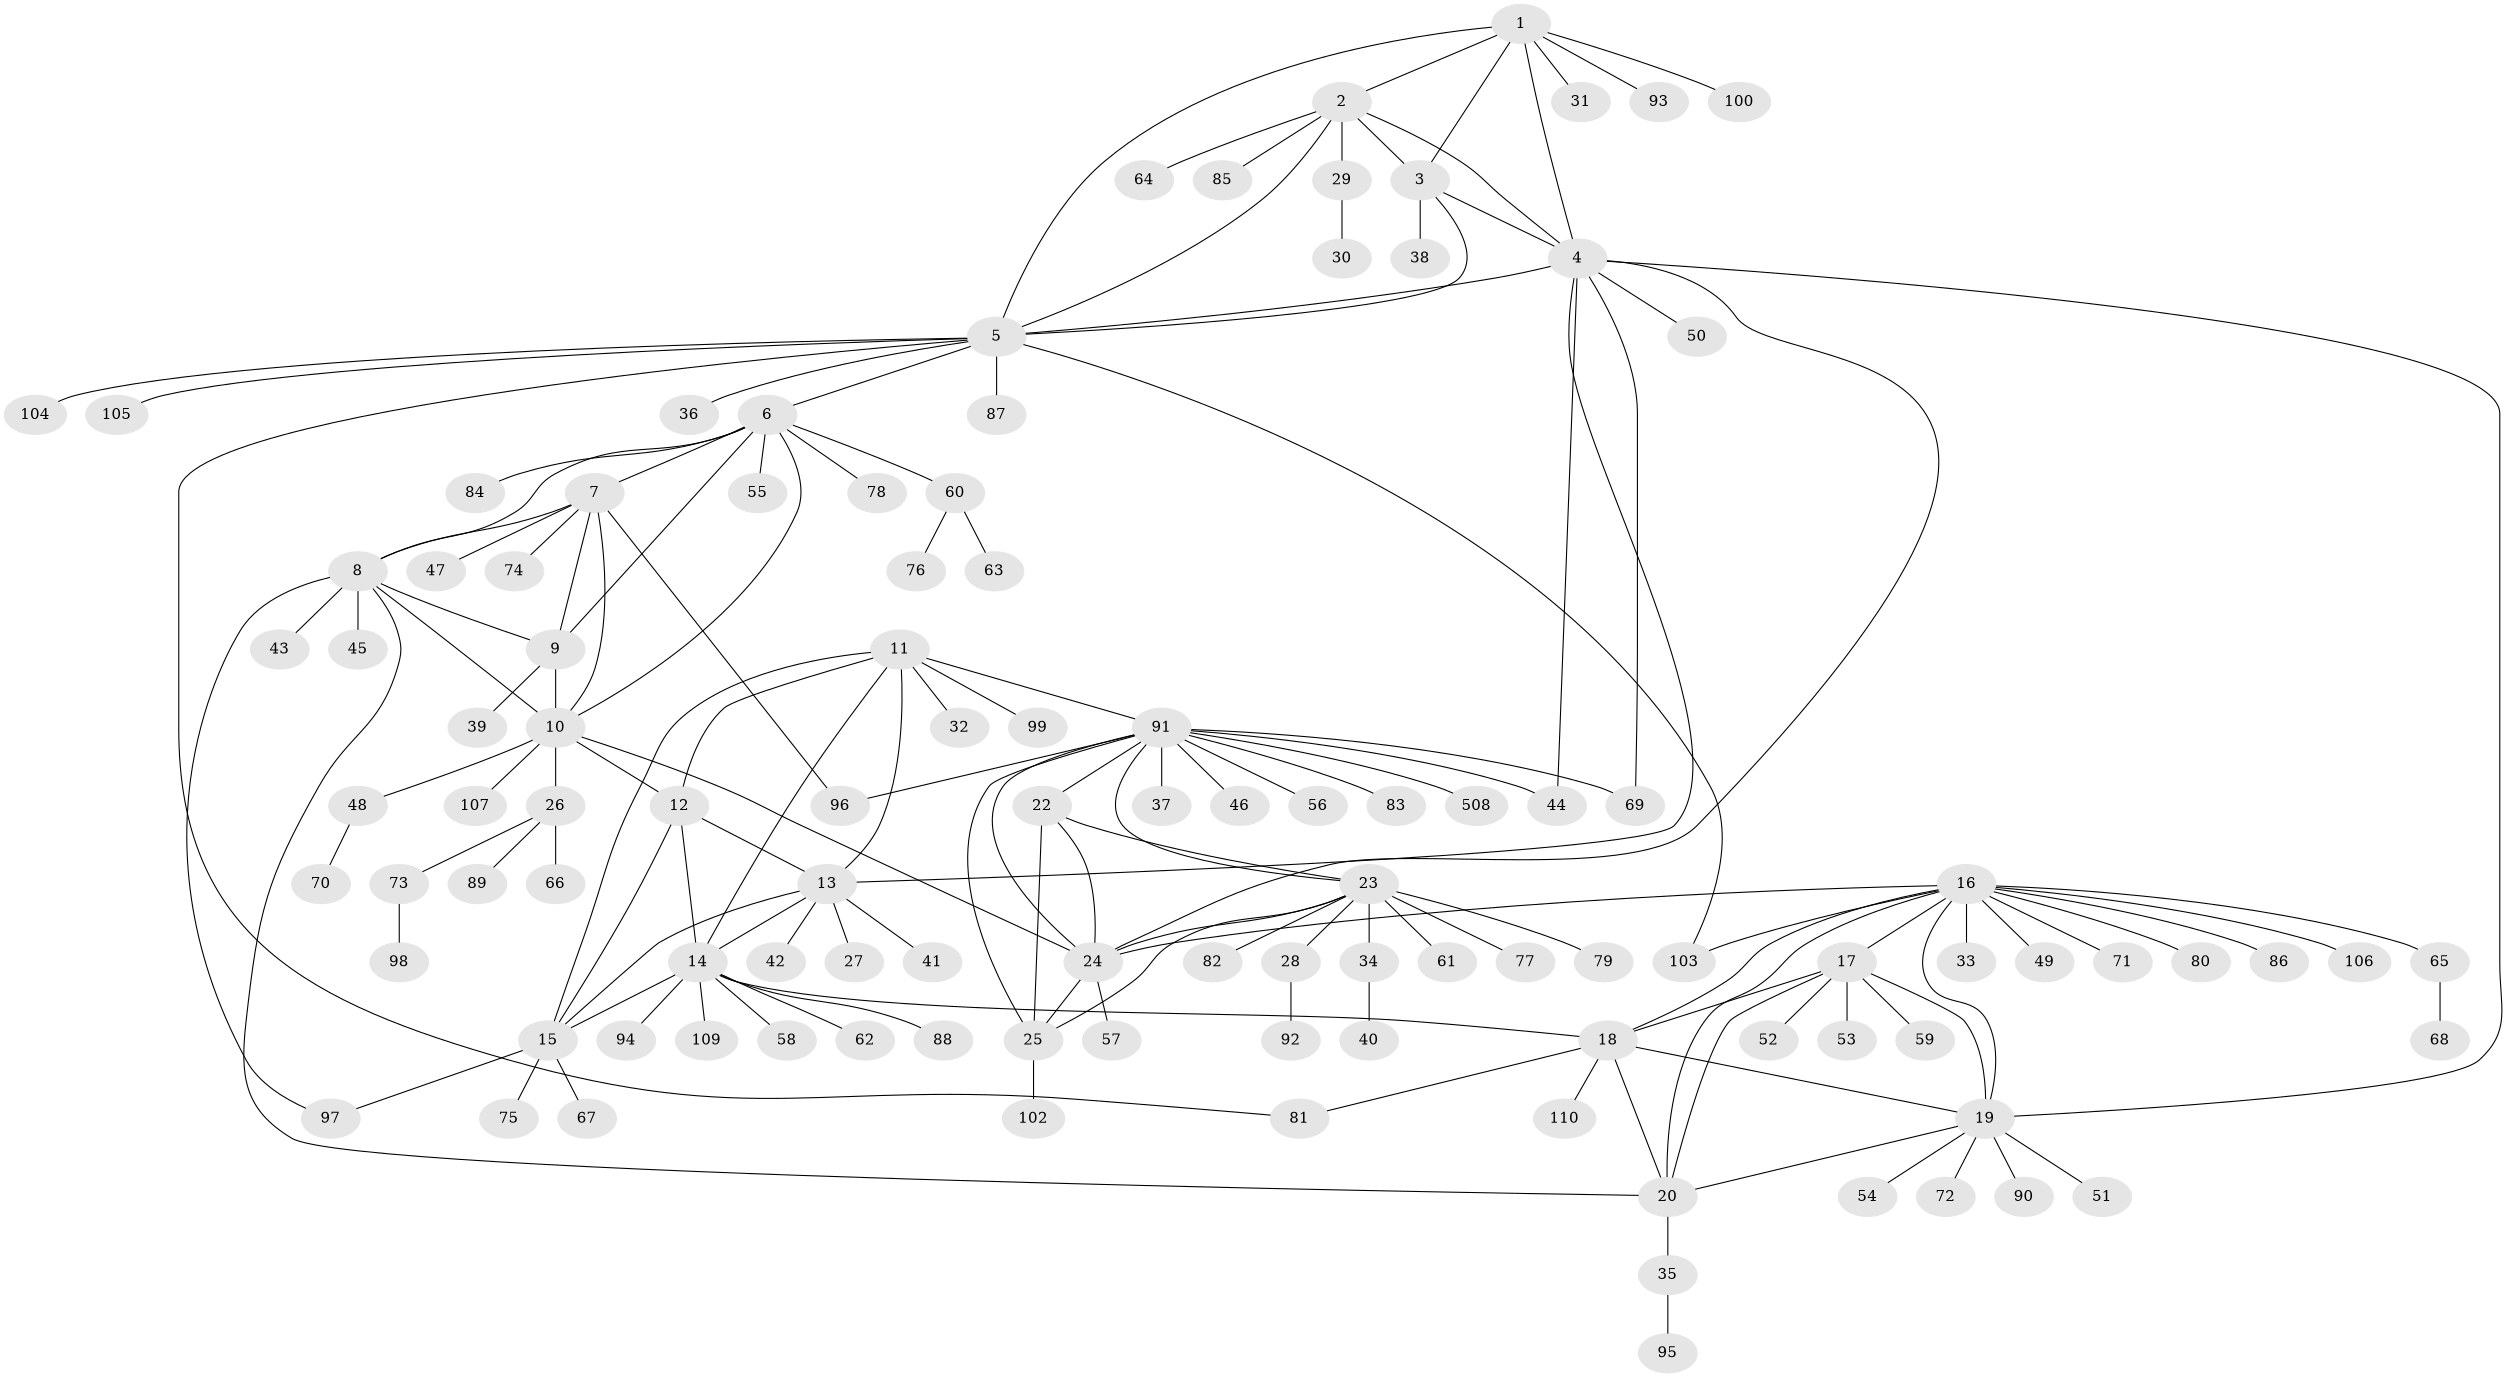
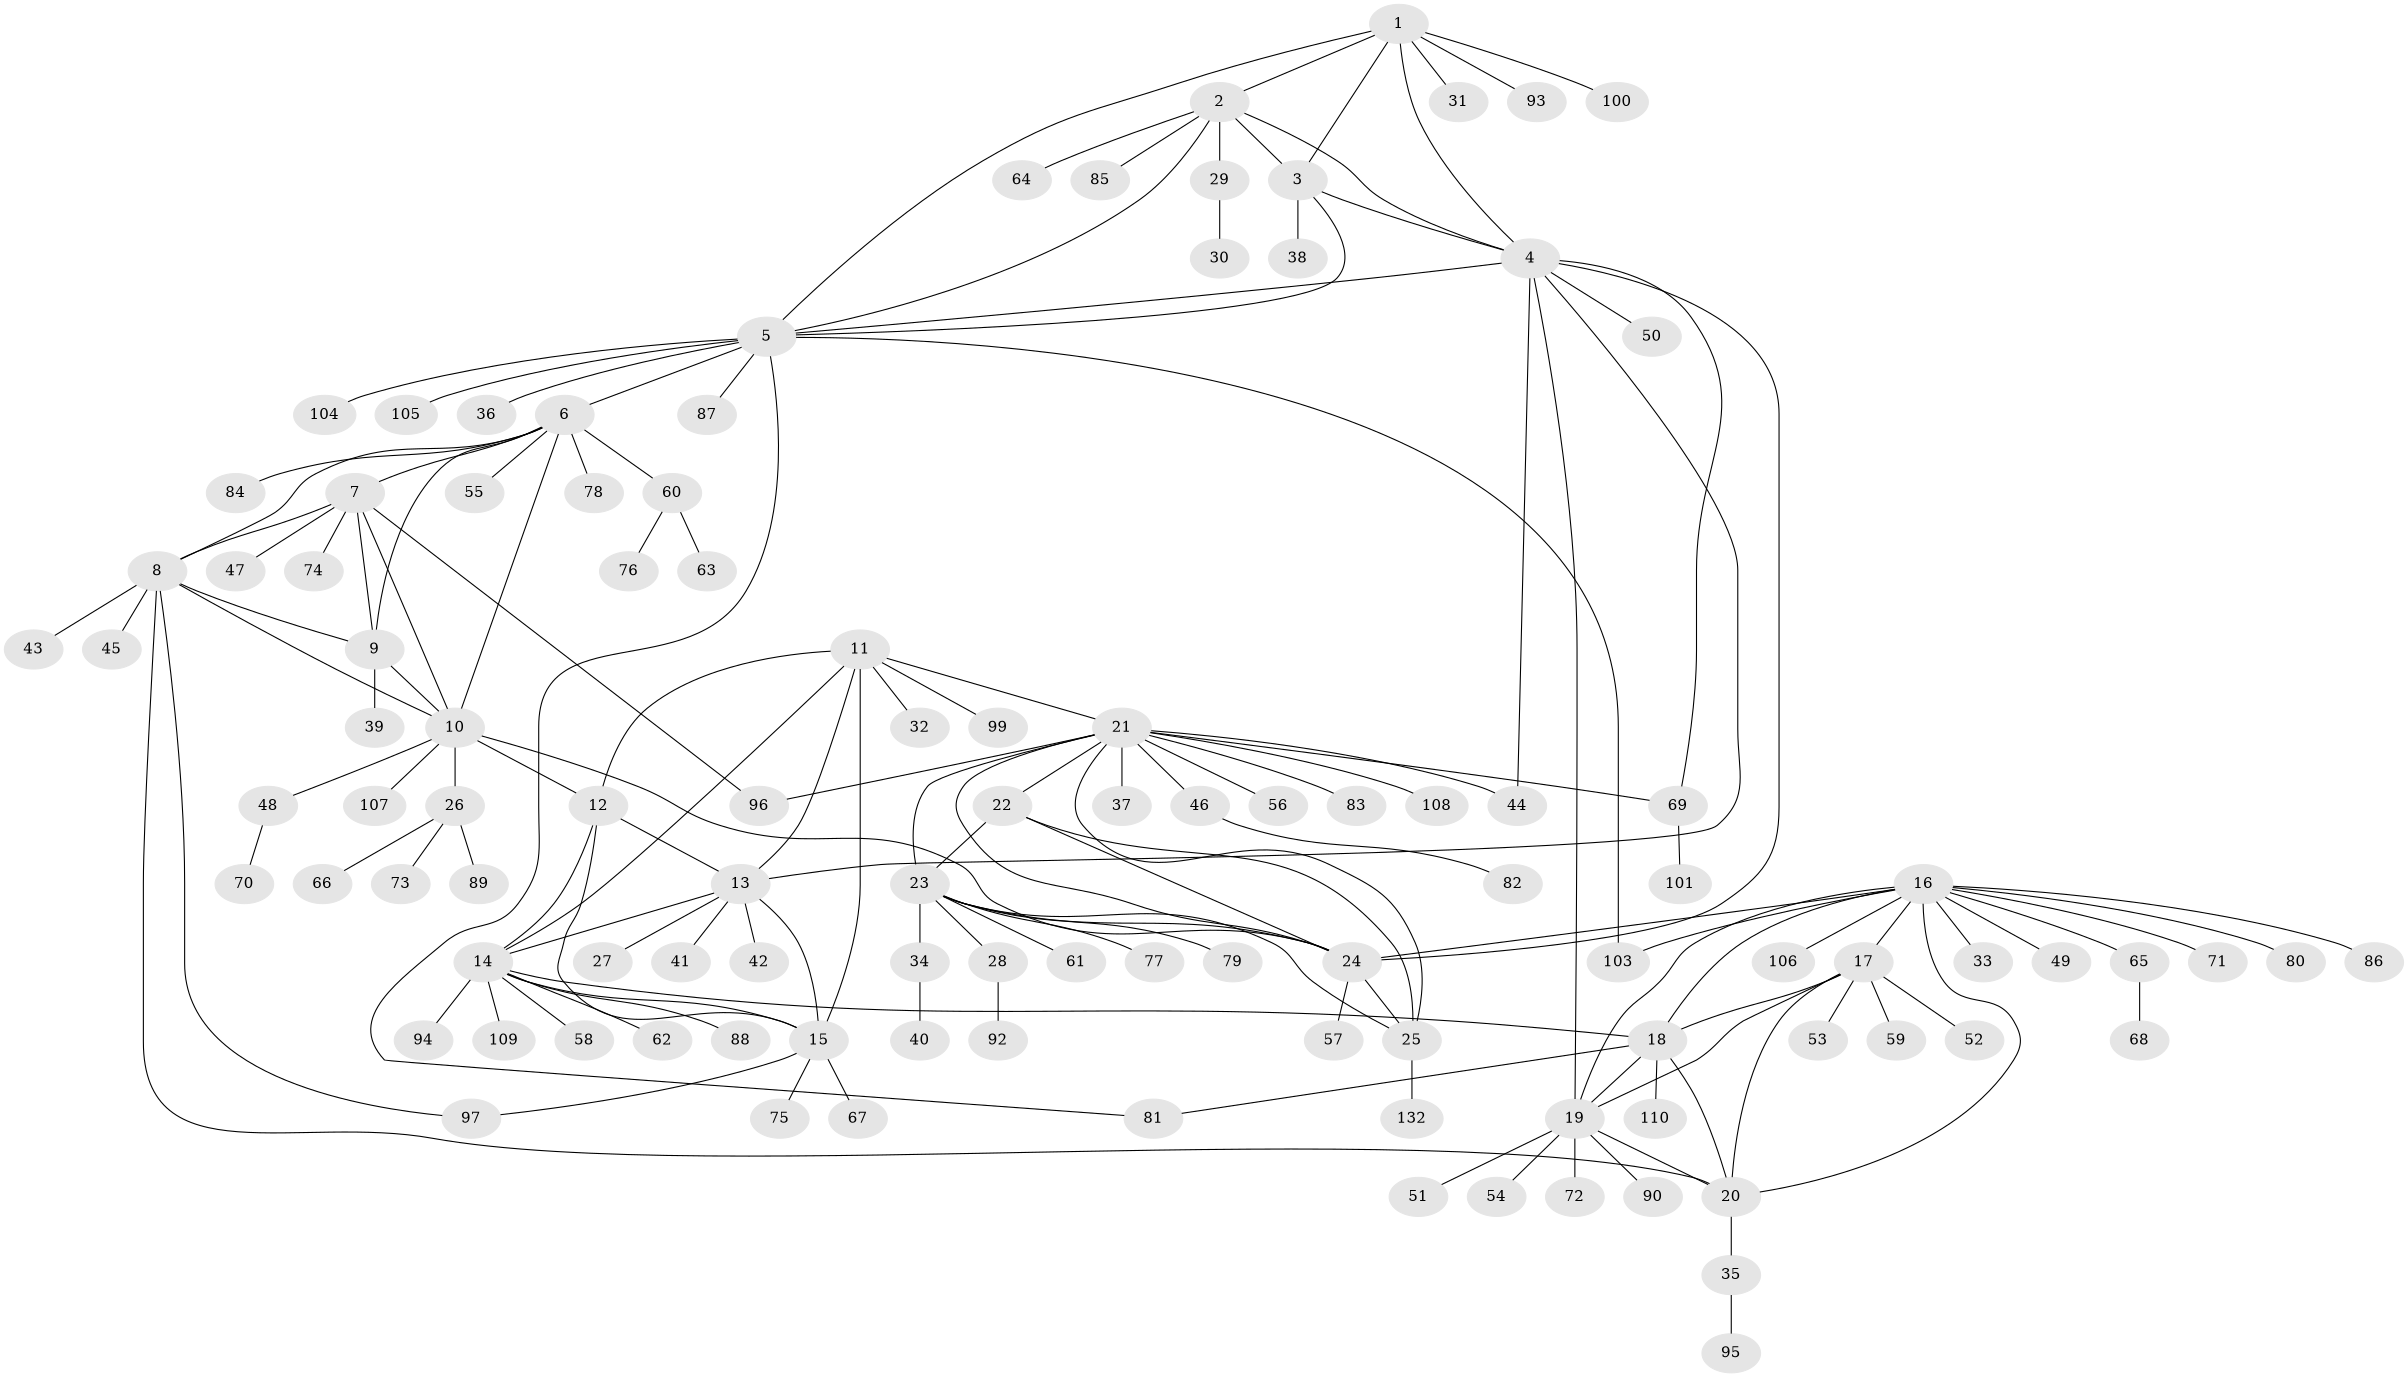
(1162, 728) -> (1122, 728)
(1477, 806) -> (1437, 806)
none -> (1680, 884)
(1299, 919) -> (1356, 846)
(399, 962) -> none
(1034, 1119) -> (1412, 1119)
